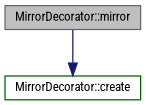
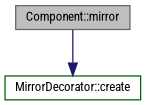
(73, 18) -> (73, 18)
